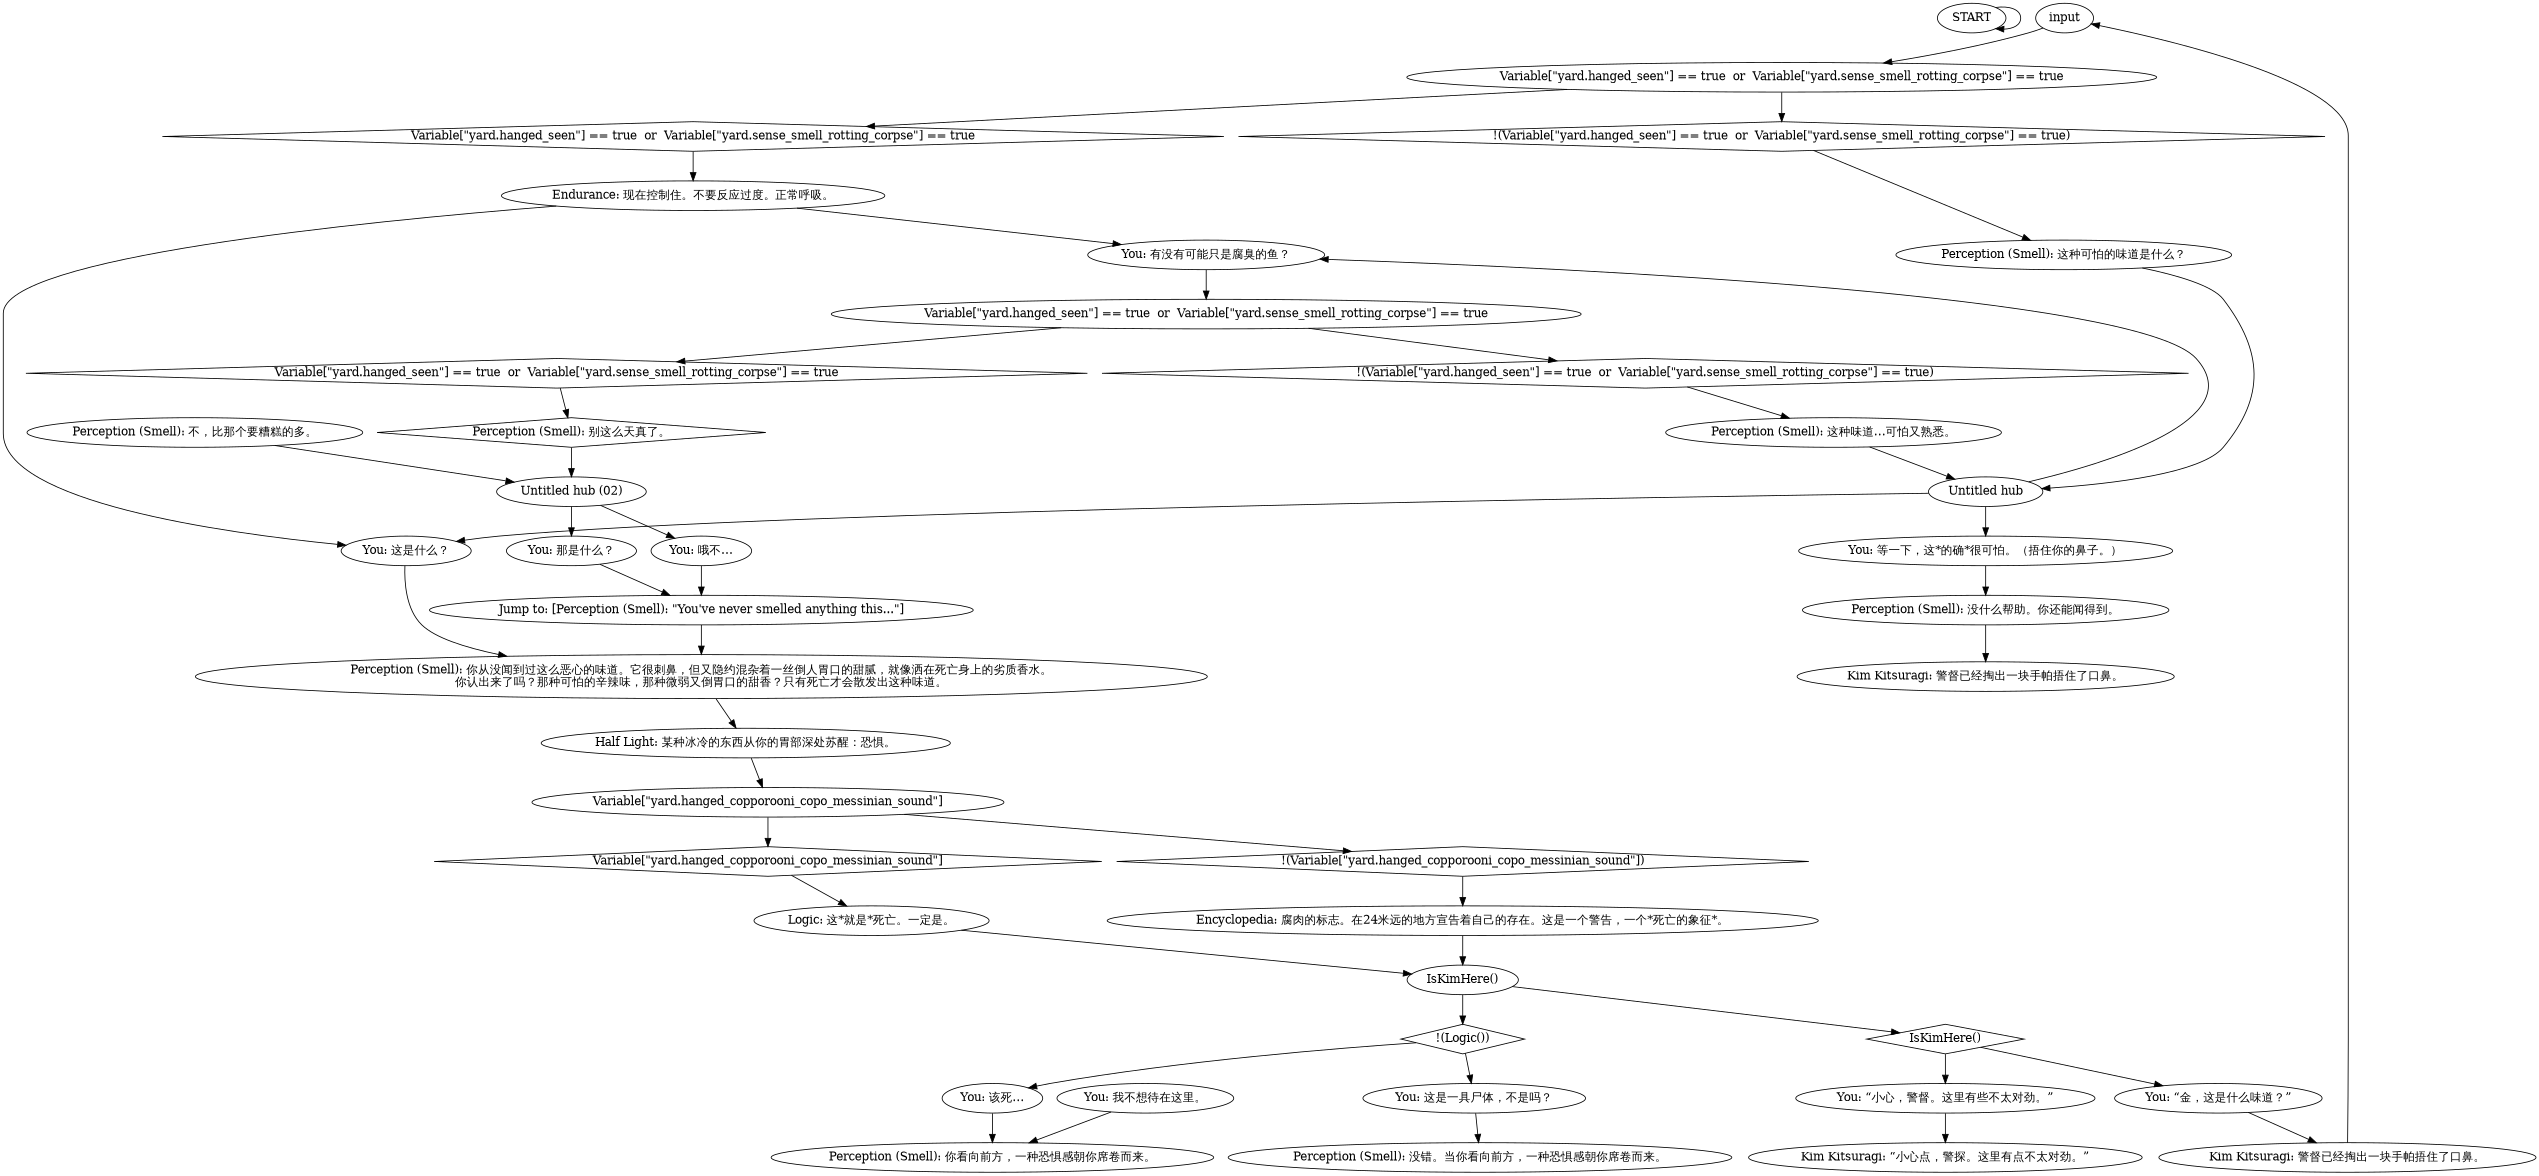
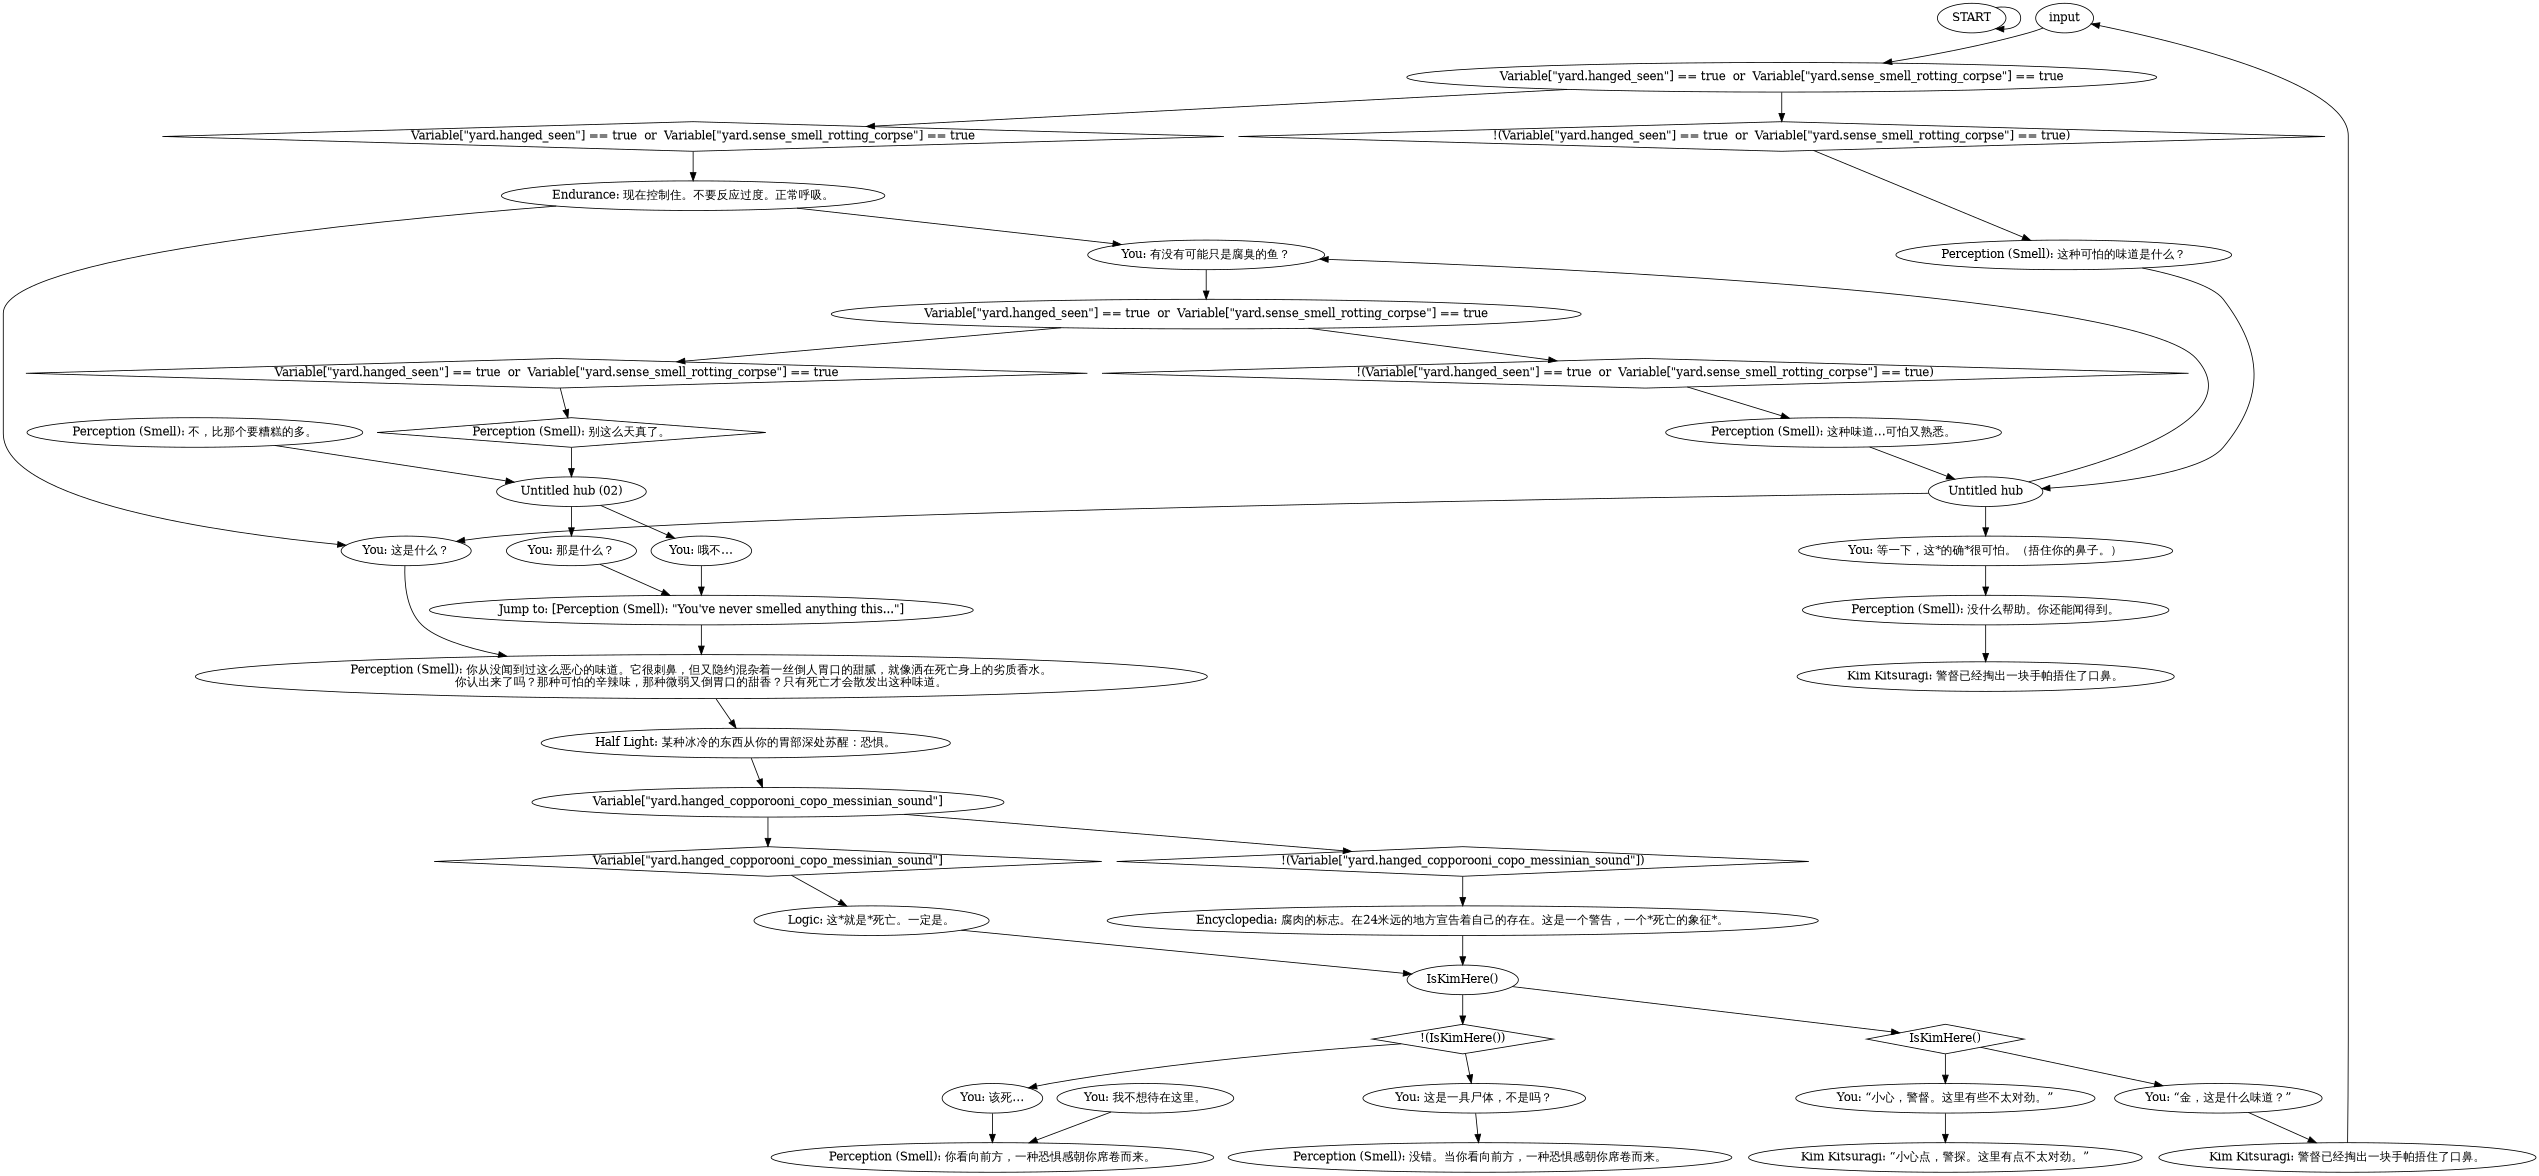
(1463, 1039) -> (1463, 1039)
